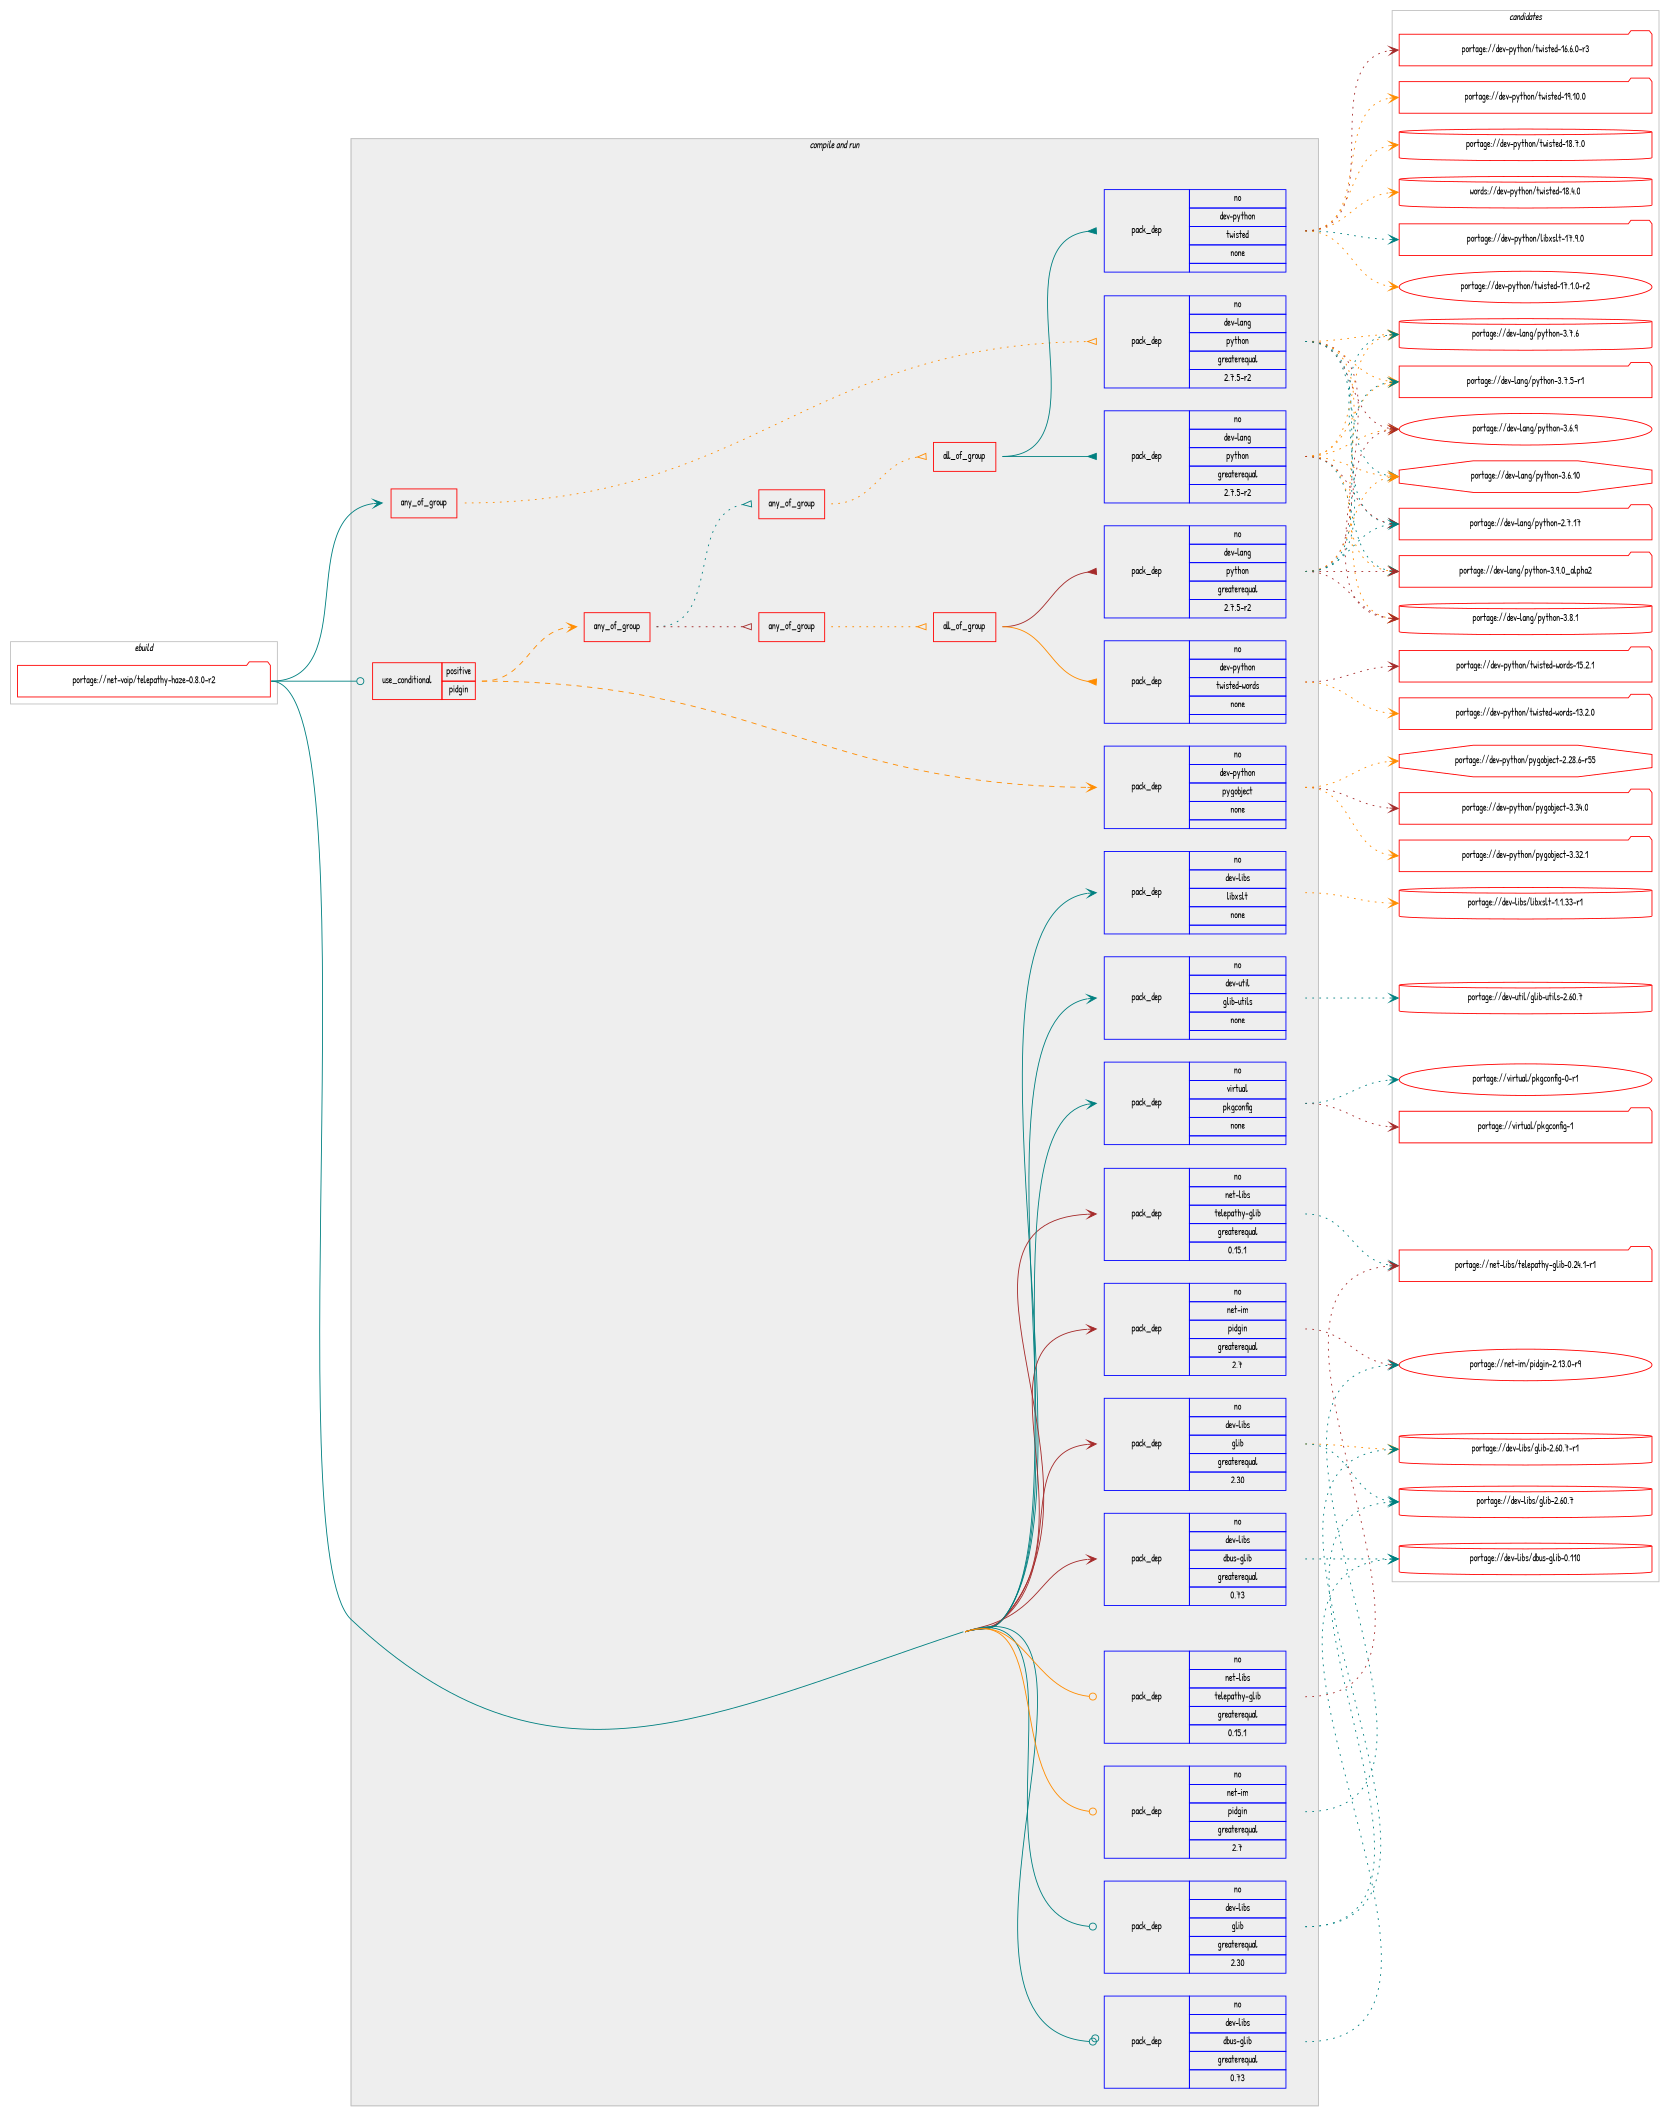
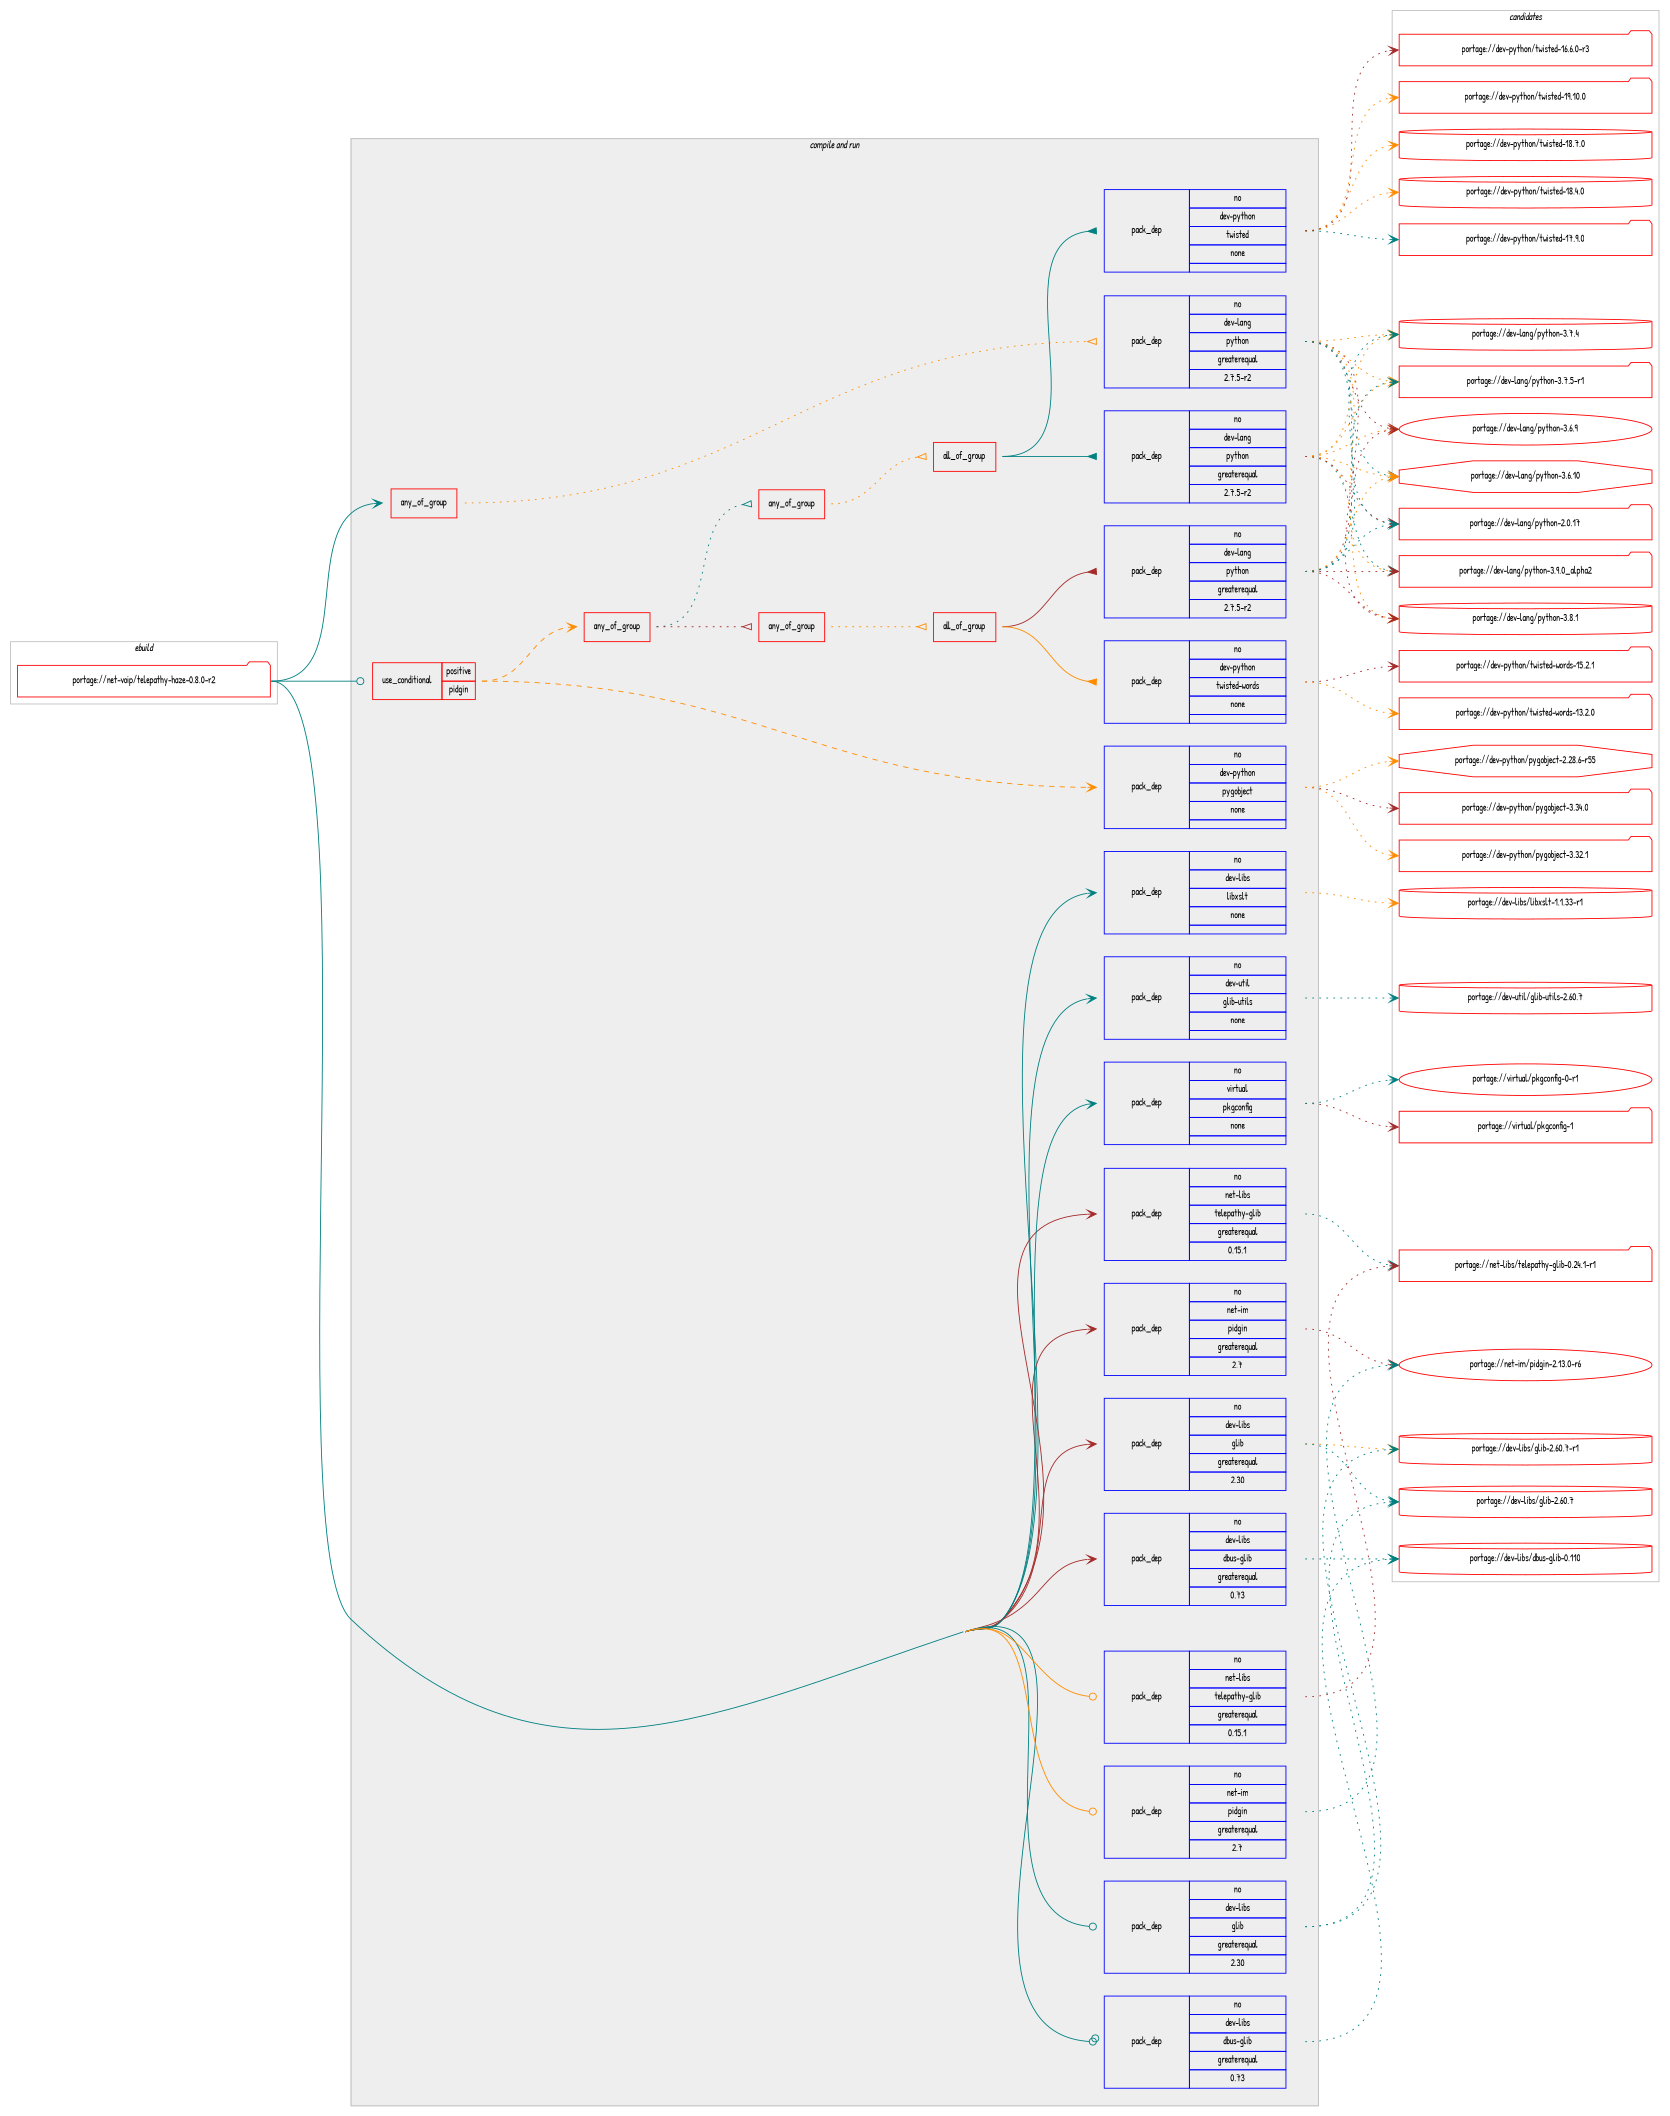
(1526, 192) -> (1526, 192)
(1526, 240) -> (1526, 240)
(1526, 287) -> none
(1526, 334) -> (1526, 334)
(1526, 524) -> (1526, 524)
(1526, 1365) -> (1526, 1365)
